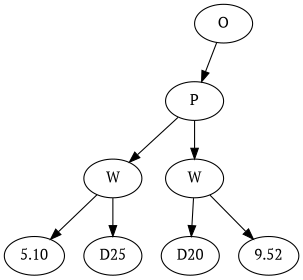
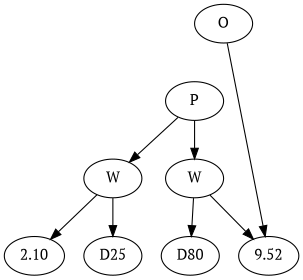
(211, 57) -> (245, 135)
(34, 256) -> (34, 256)
(190, 256) -> (190, 256)
